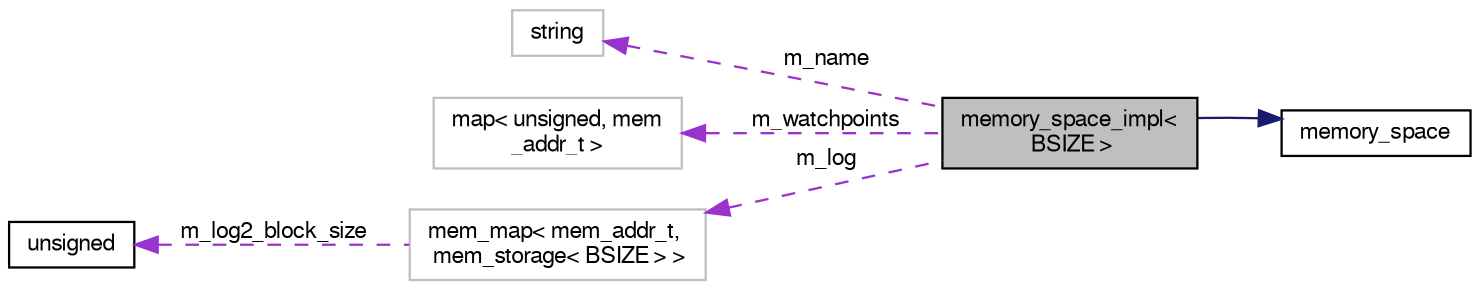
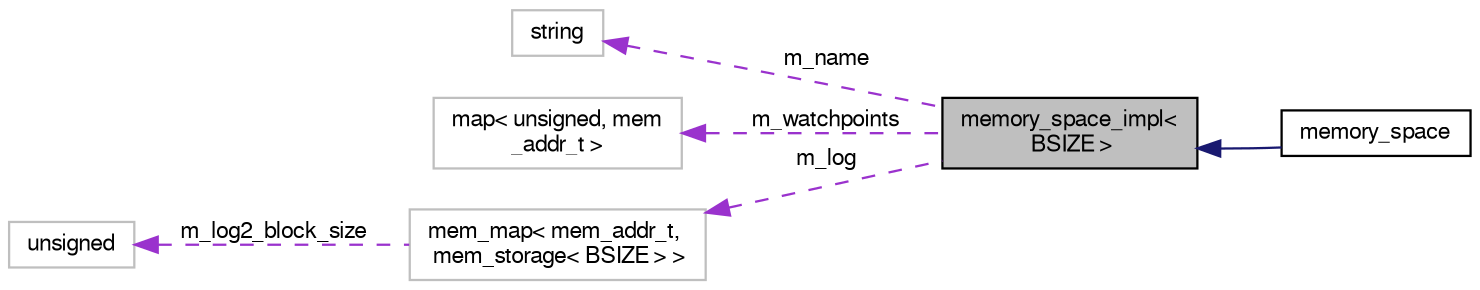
(1228, 118) -> (1251, 148)
(72, 245) -> (72, 245)
